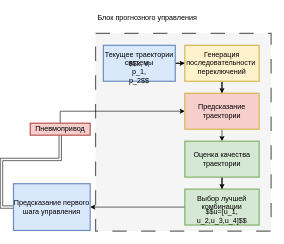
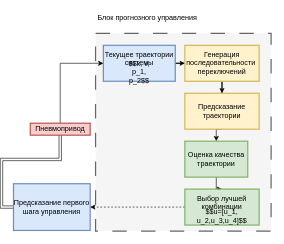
(179, 111) -> (60, 63)
(222, 111) -> (222, 111)
(222, 159) -> (217, 159)
(140, 207) -> (140, 207)
